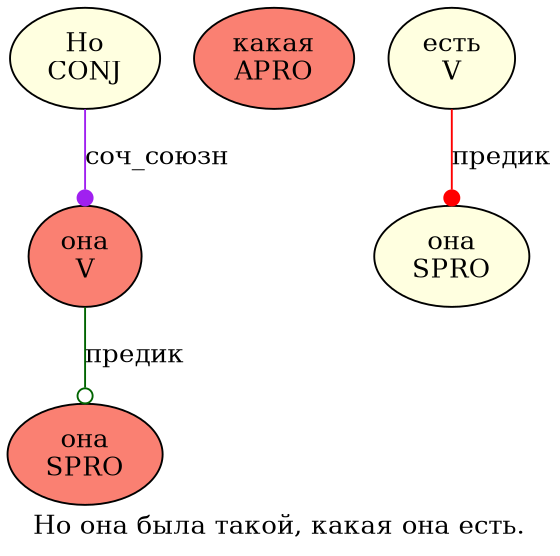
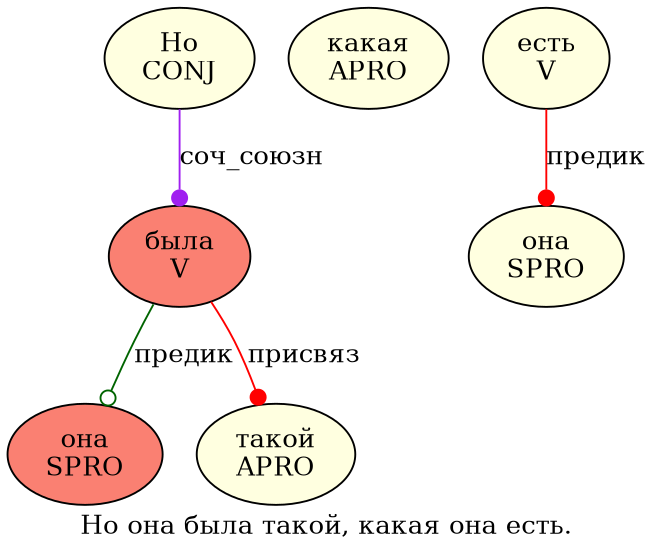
(274, 58) -> (369, 58)
(85, 256) -> (180, 256)
none -> (276, 454)
